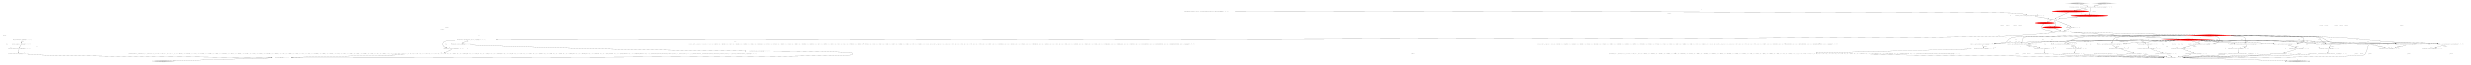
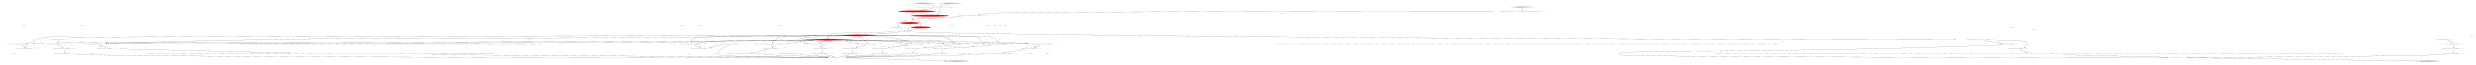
none -> (1522, 7)
